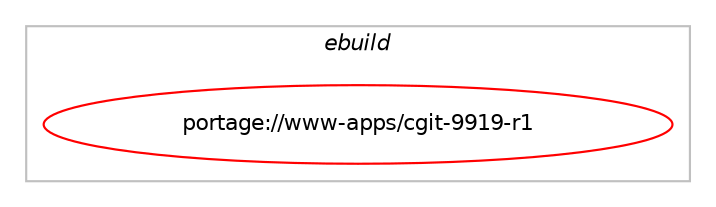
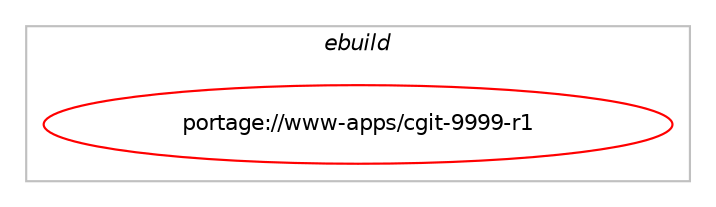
(358, 124) -> (358, 124)
